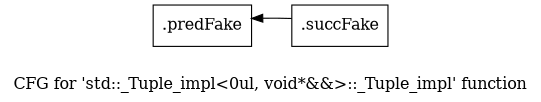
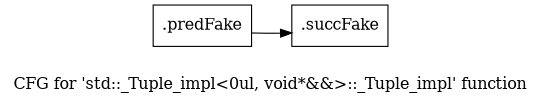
(277, 18) -> (266, 33)
